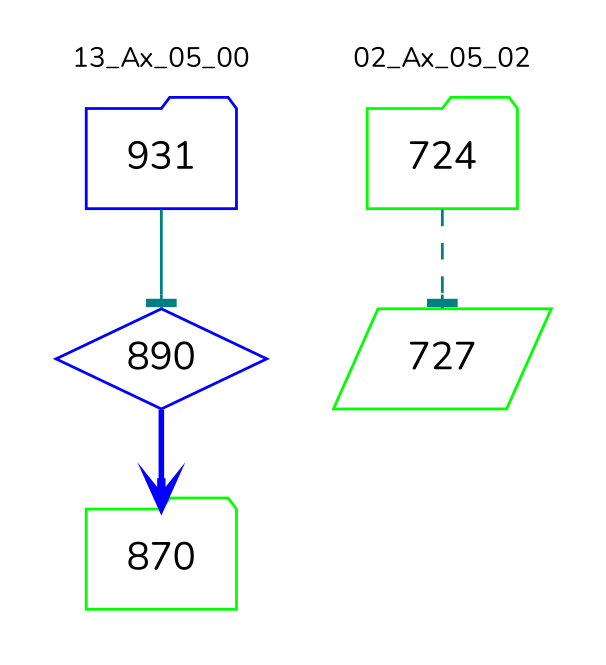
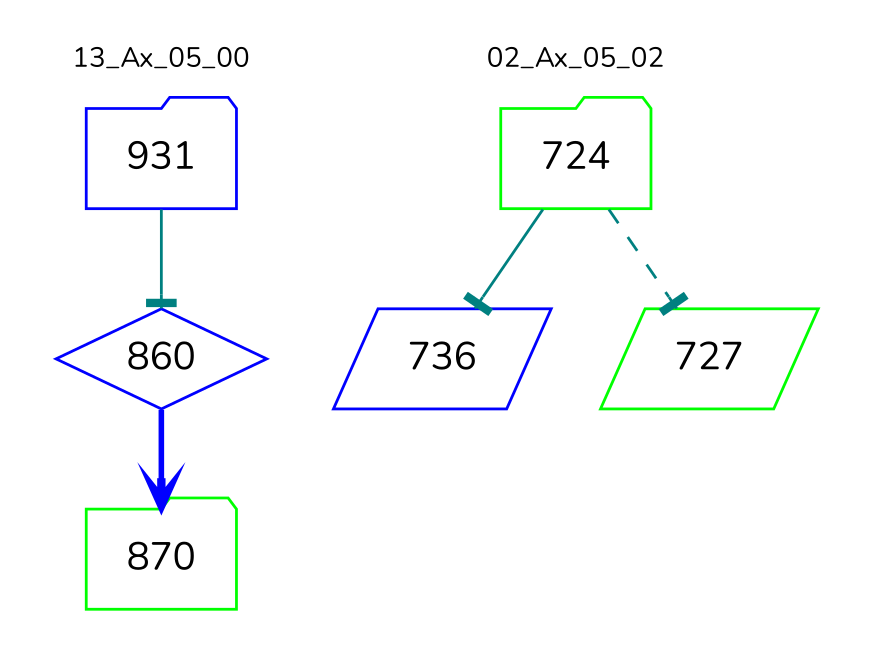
(161, 359) -> (161, 359)
none -> (442, 359)
